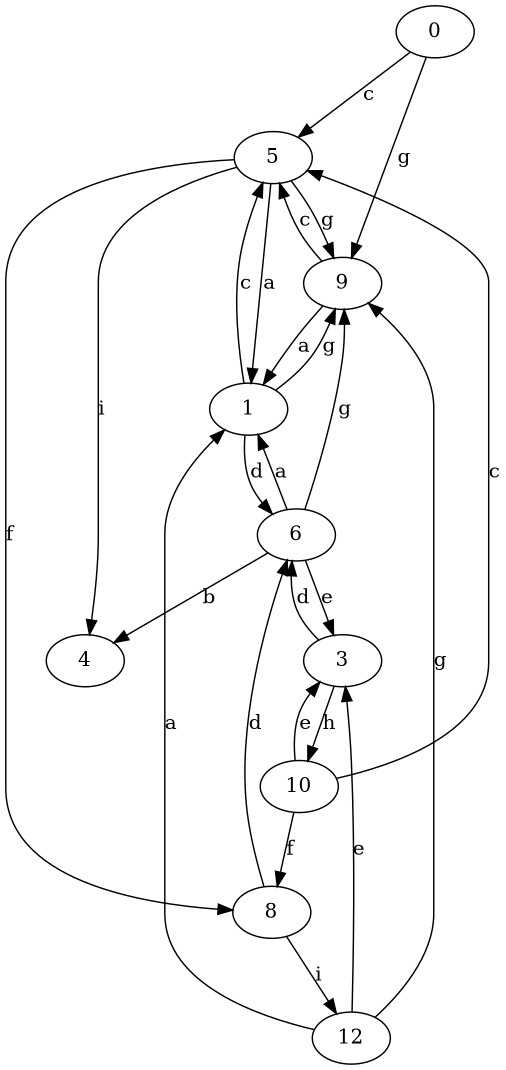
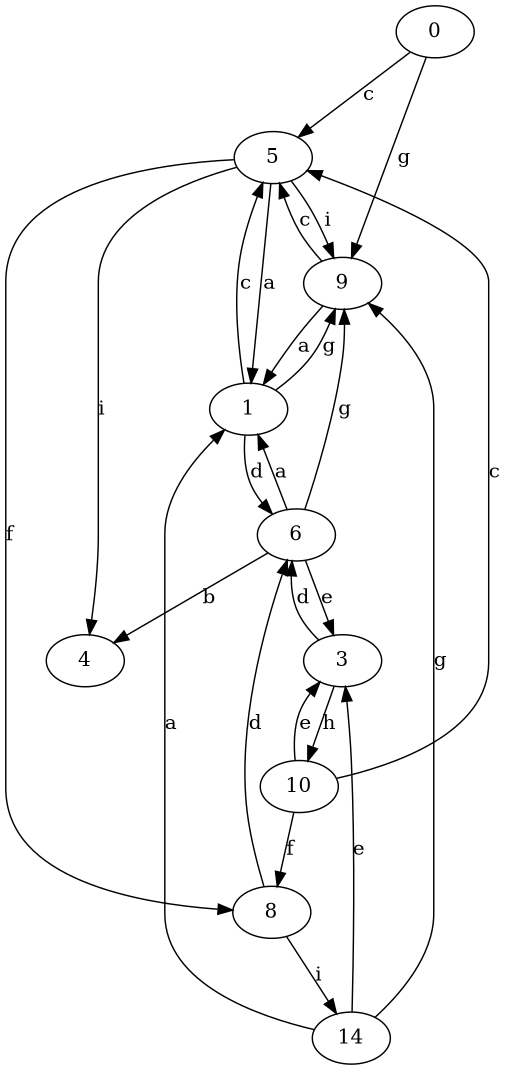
(328, 220) -> (328, 220)
(351, 1038) -> (351, 1038)
